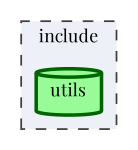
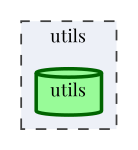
(69, 38) -> (69, 38)
